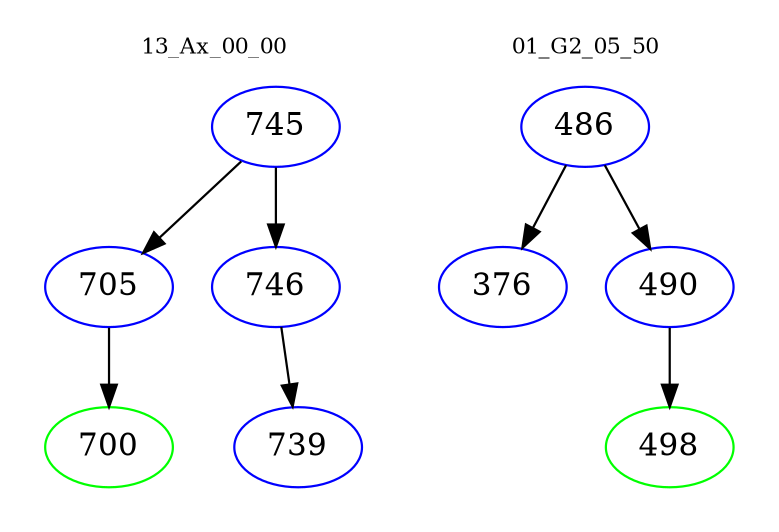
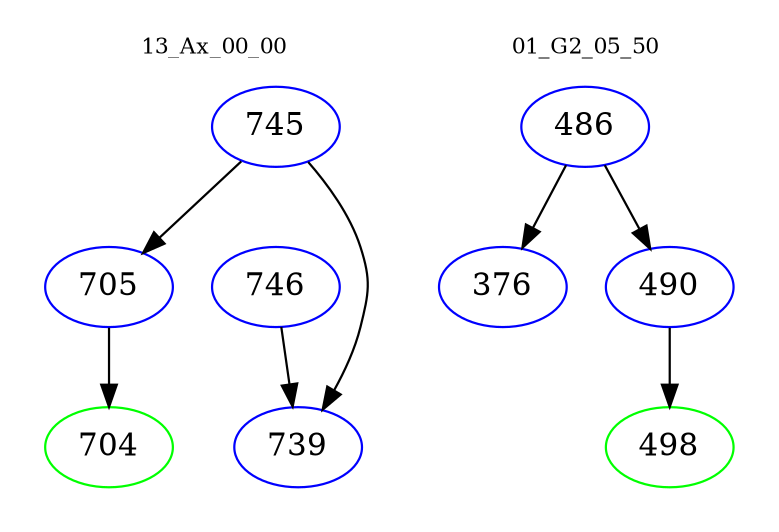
(276, 196) -> (367, 271)
(109, 447) -> (109, 447)
